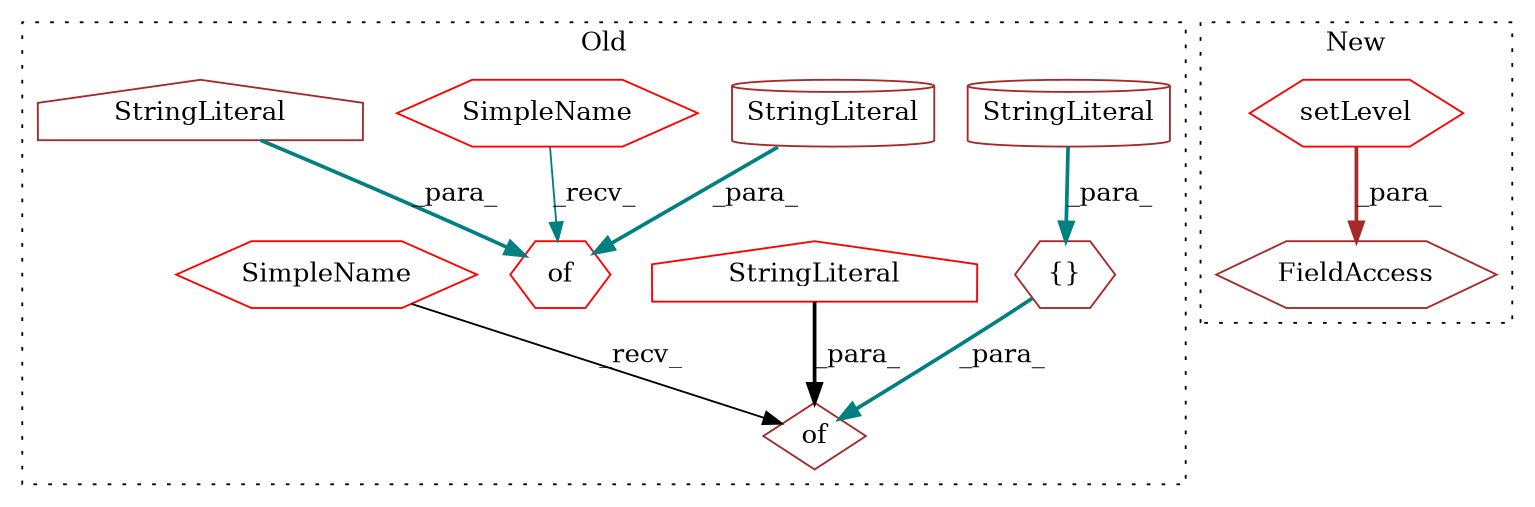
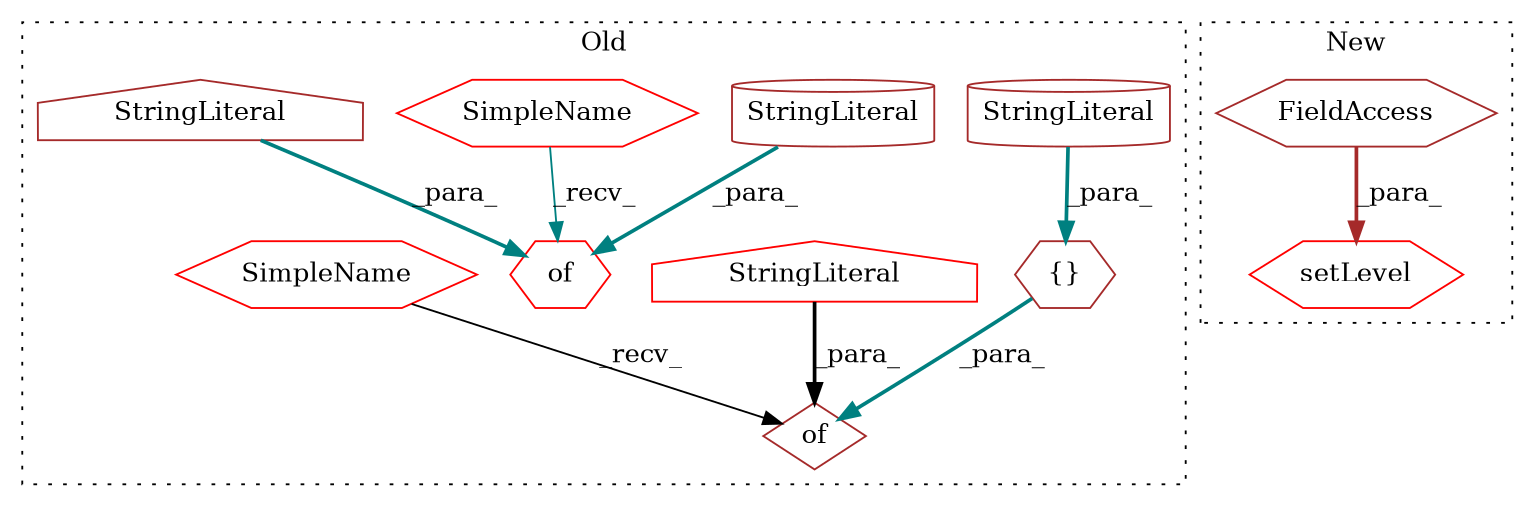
(1356, 185) -> (1356, 185)
